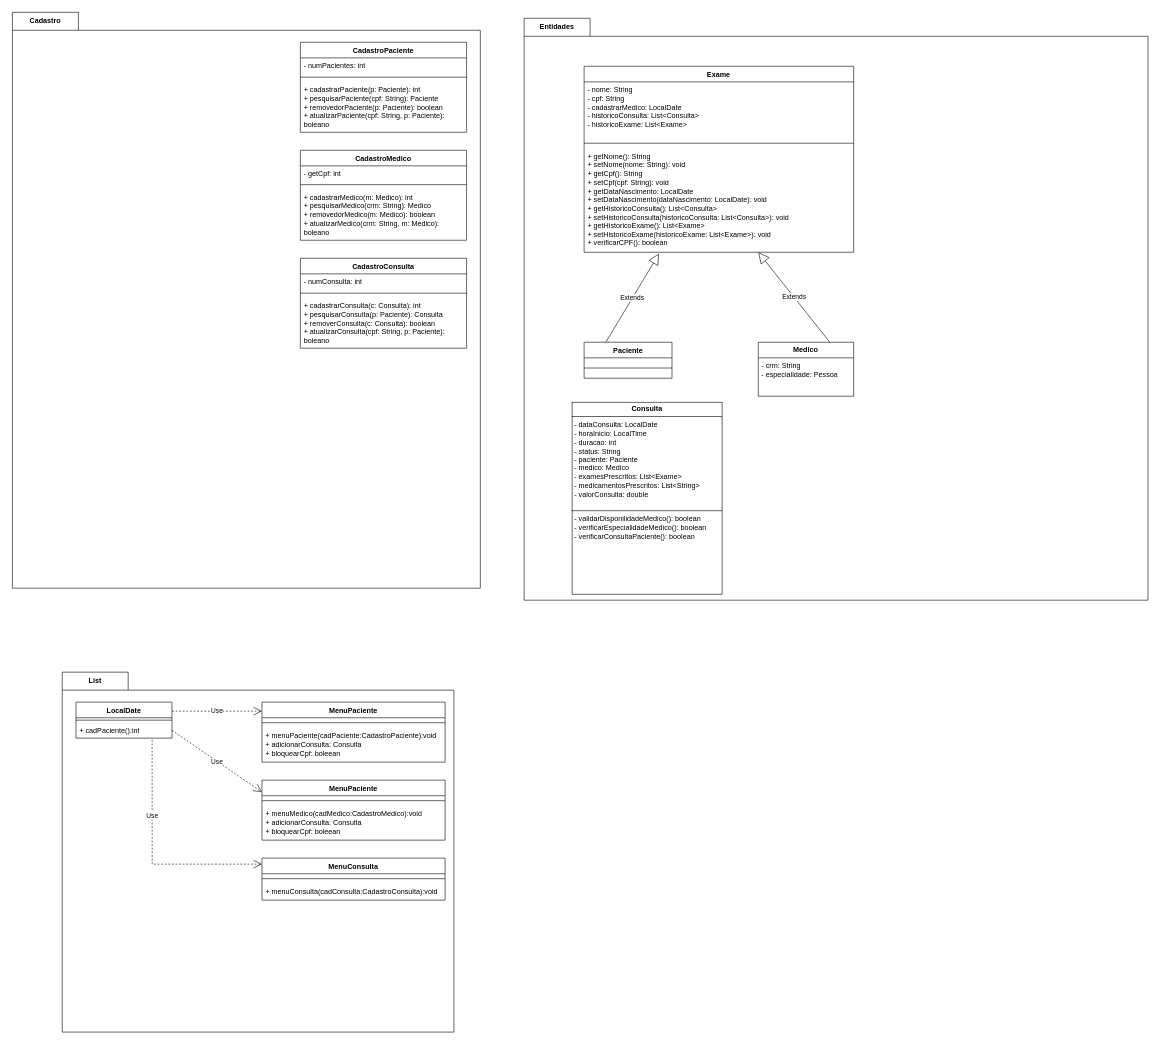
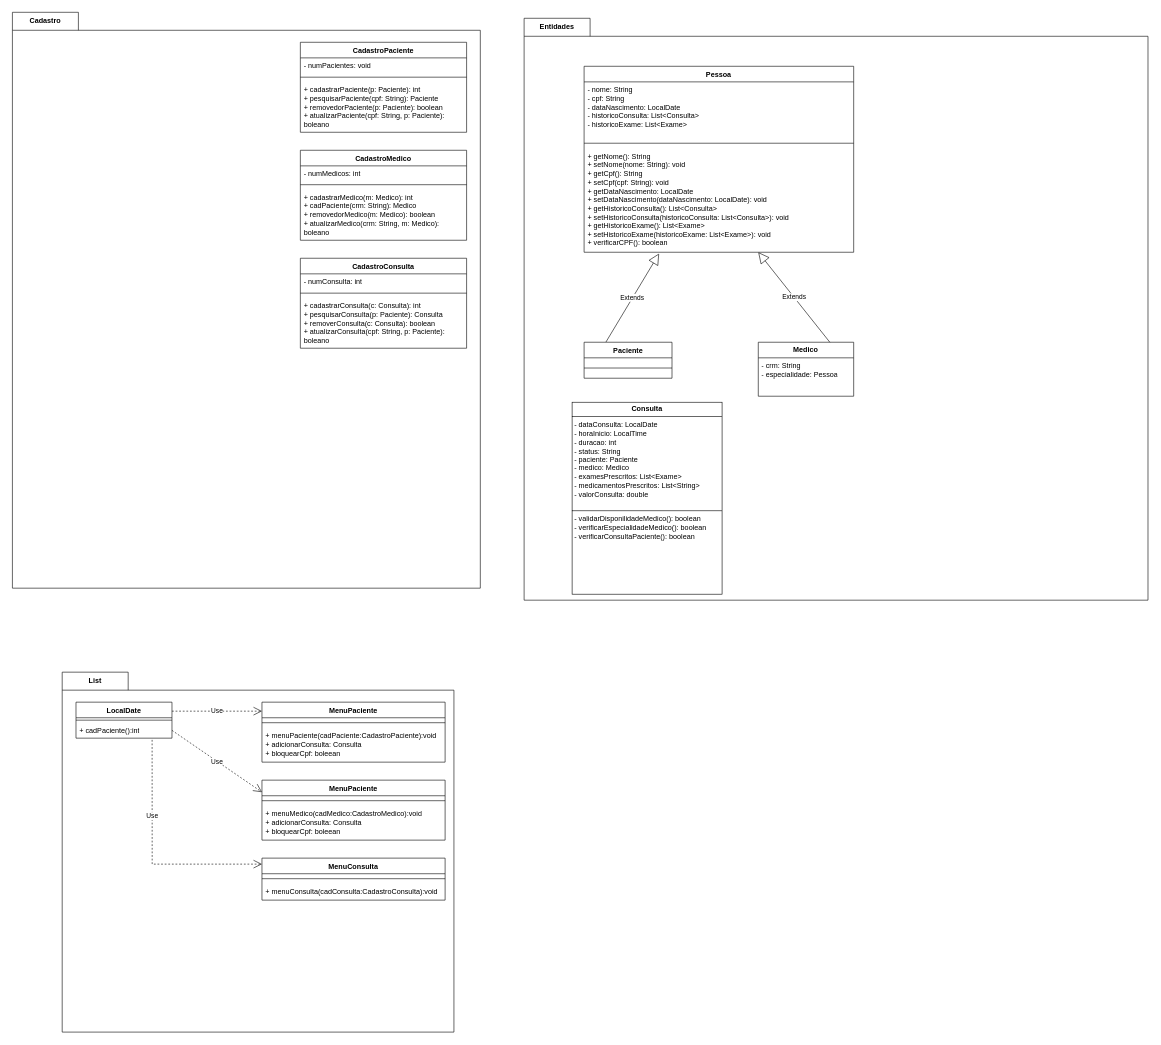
(338, 66) -> (340, 66)
(719, 75) -> (719, 75)
(651, 108) -> (651, 108)
(326, 174) -> (333, 174)
(384, 215) -> (384, 215)
